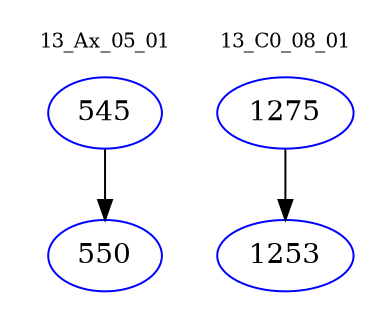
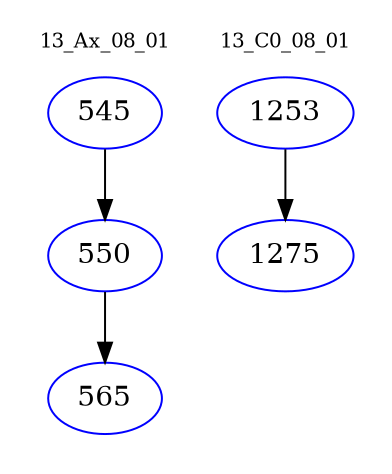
(105, 43) -> (105, 43)
(285, 175) -> (285, 175)
none -> (105, 398)
